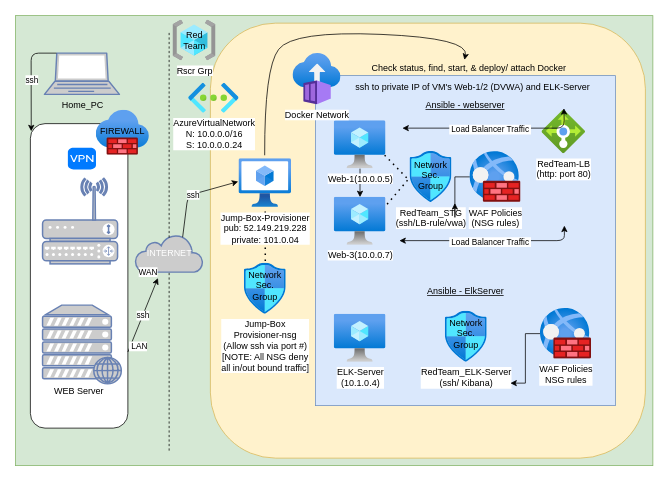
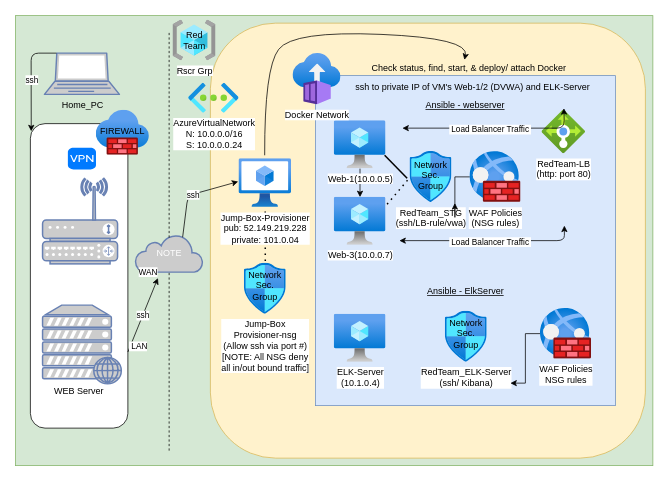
(395, 166) -> (395, 166)
(170, 253) -> (170, 253)
